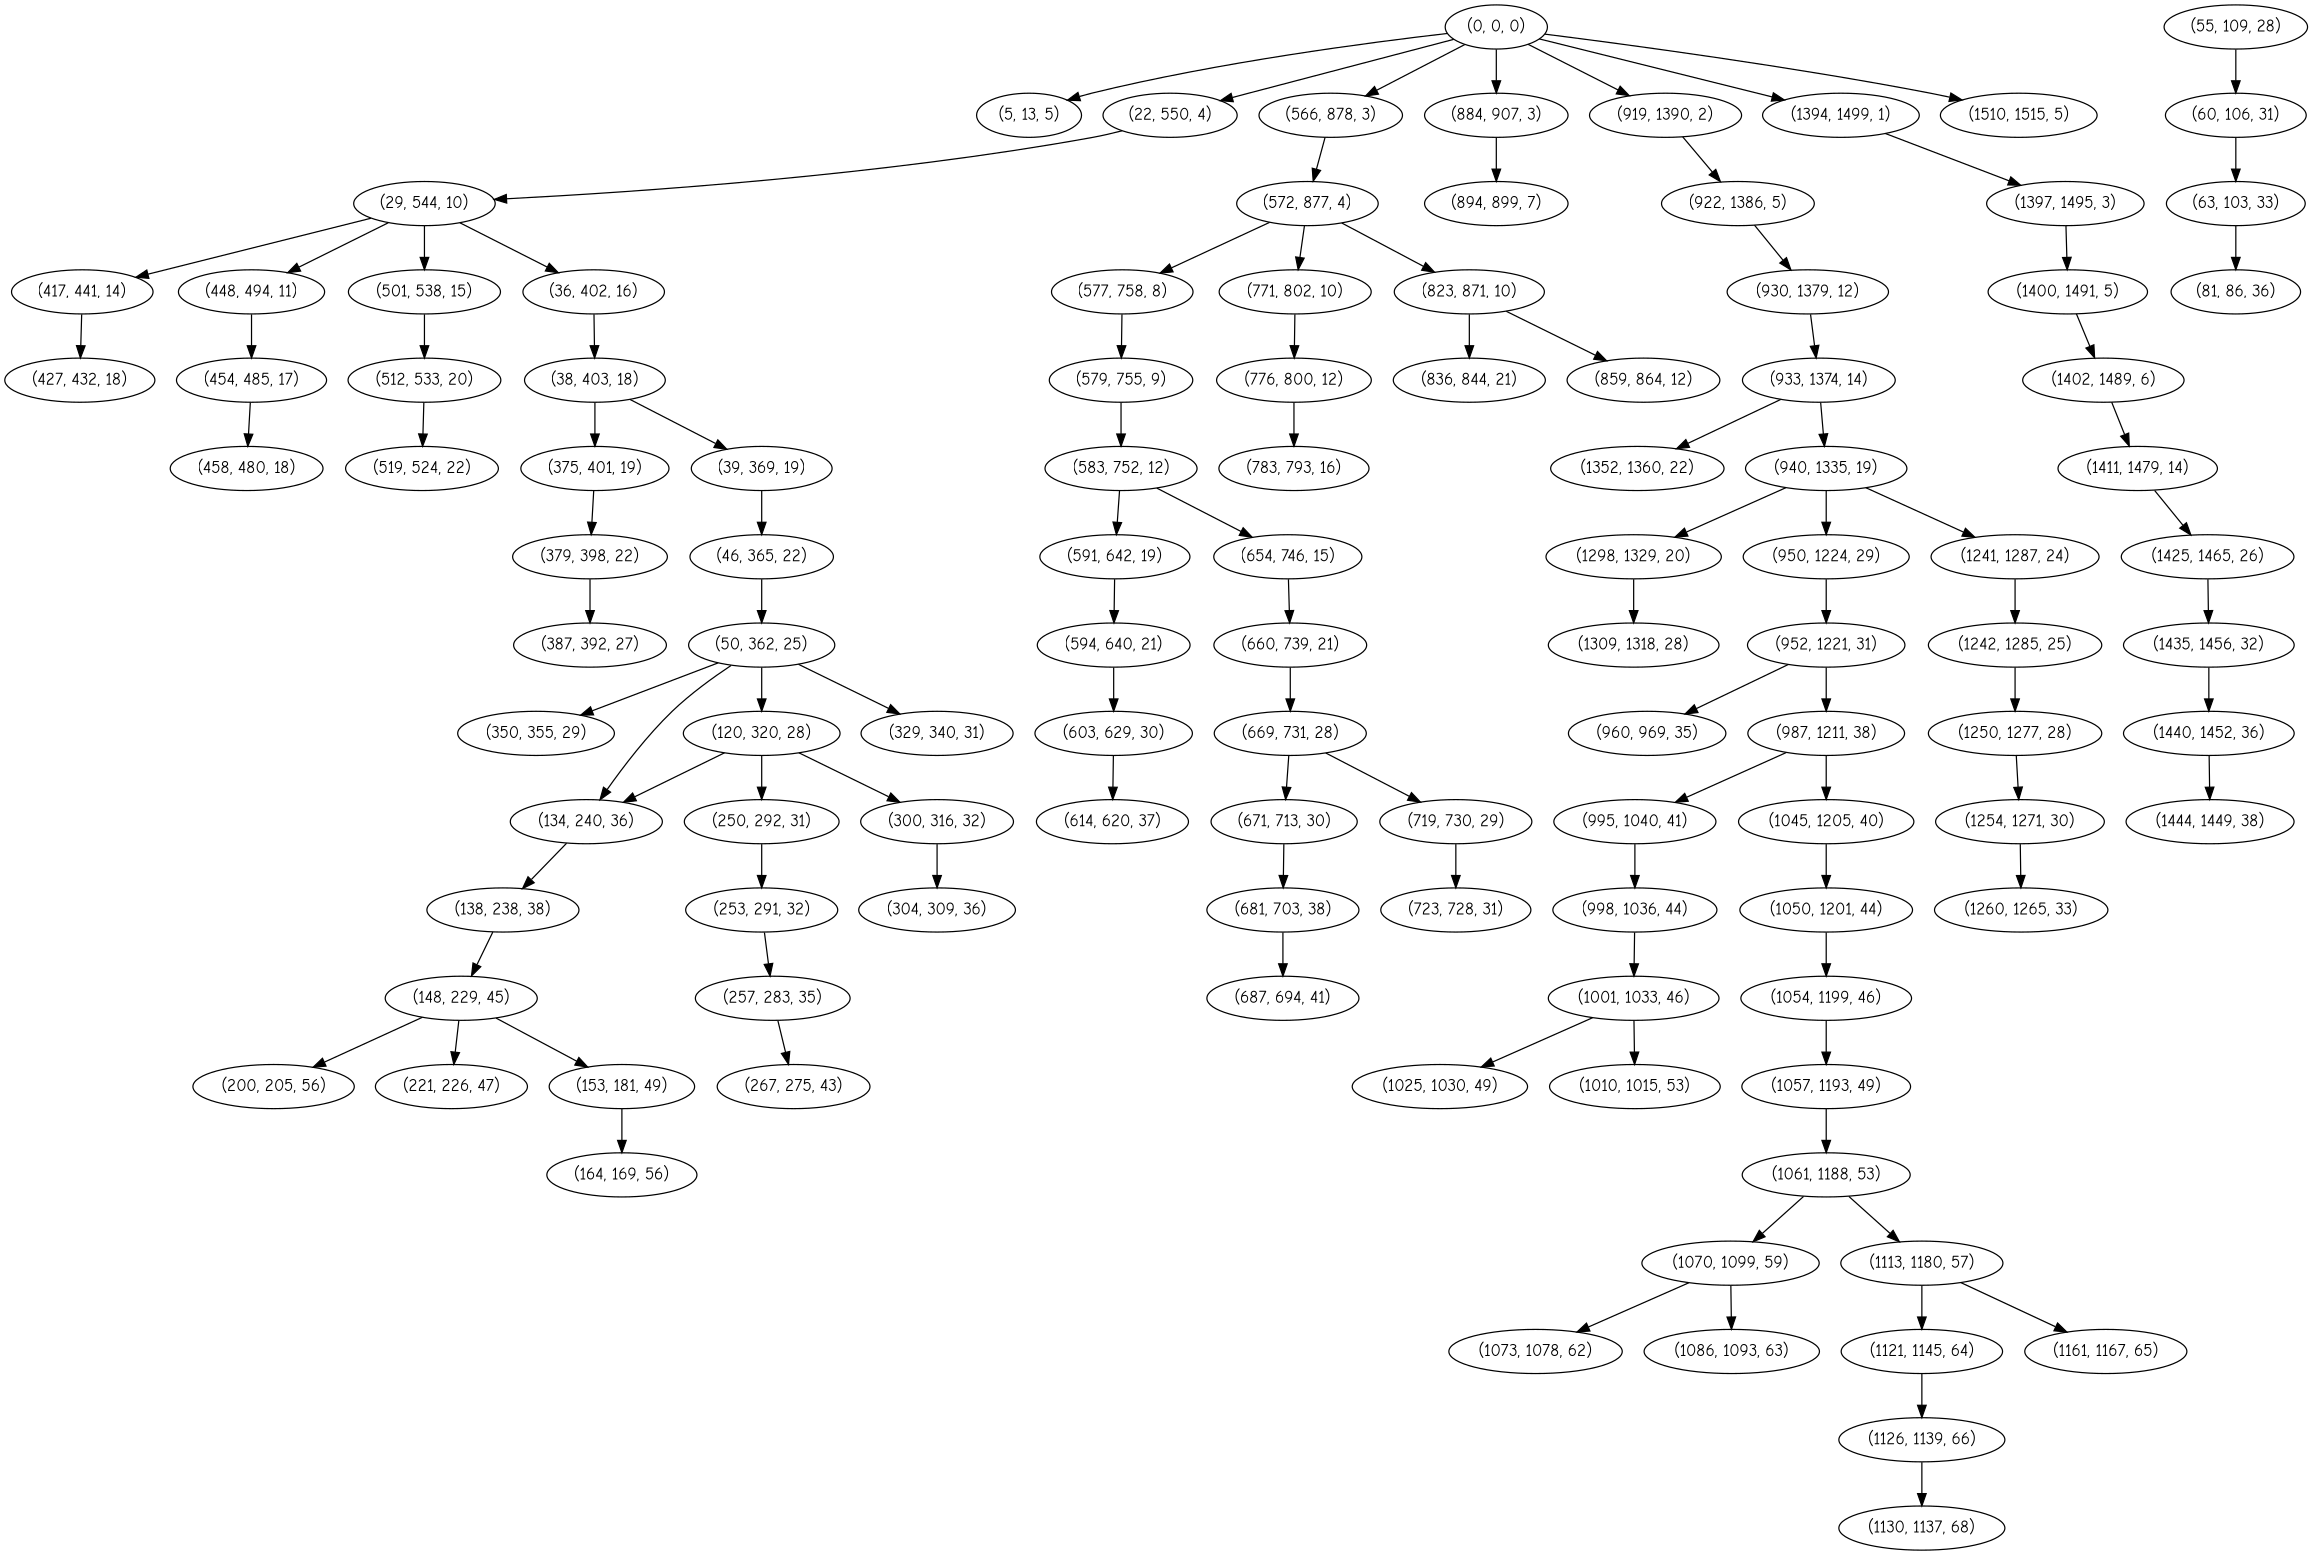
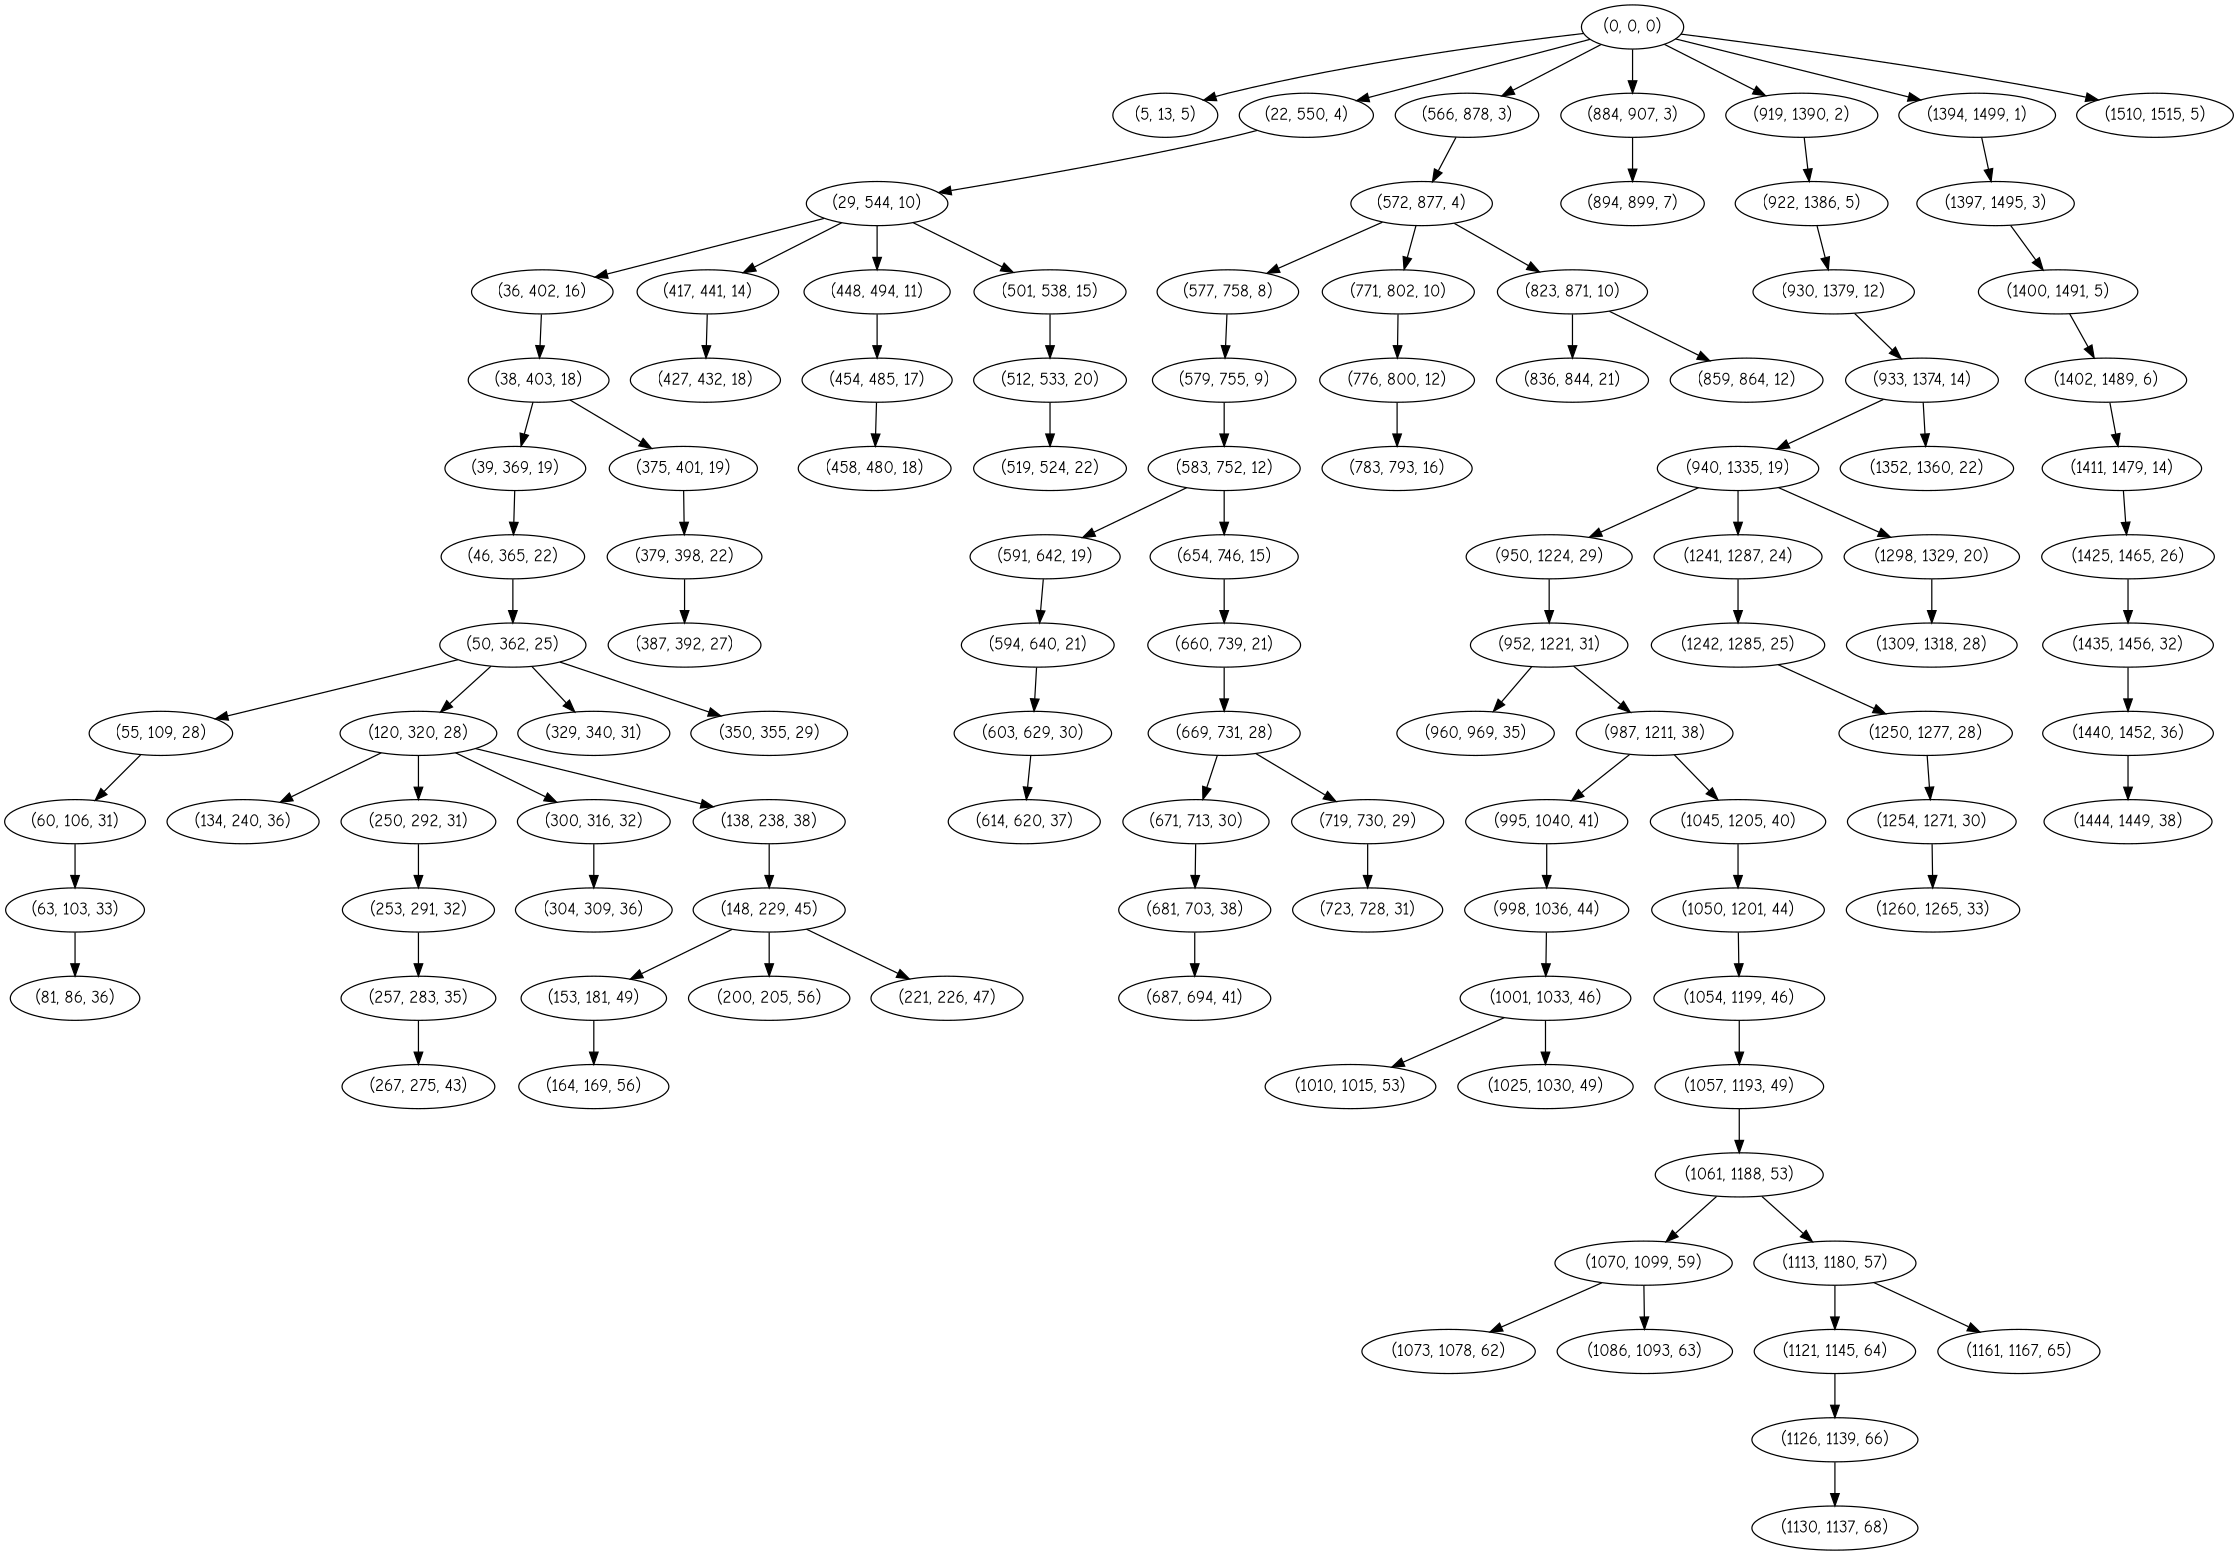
(663, 721) -> (343, 688)
(549, 861) -> (588, 776)
